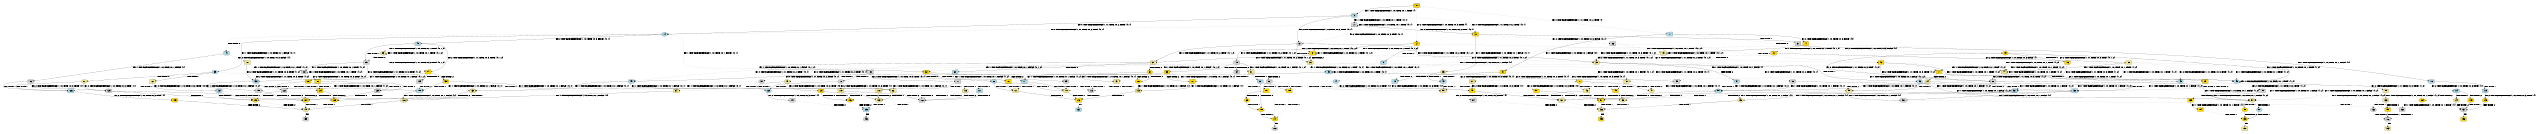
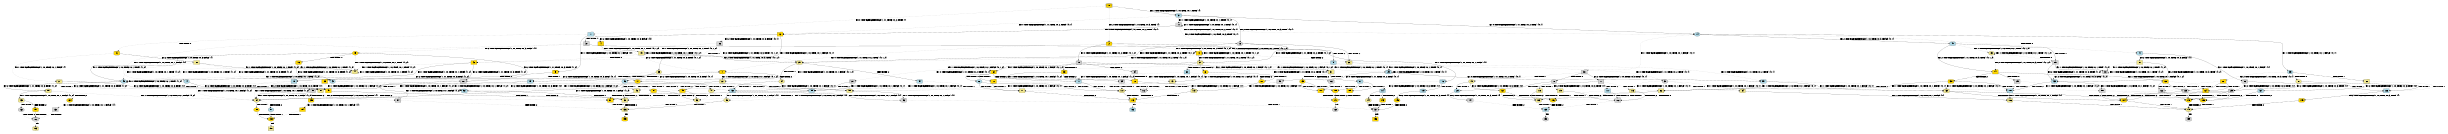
(1253, 92) -> (1308, 89)
